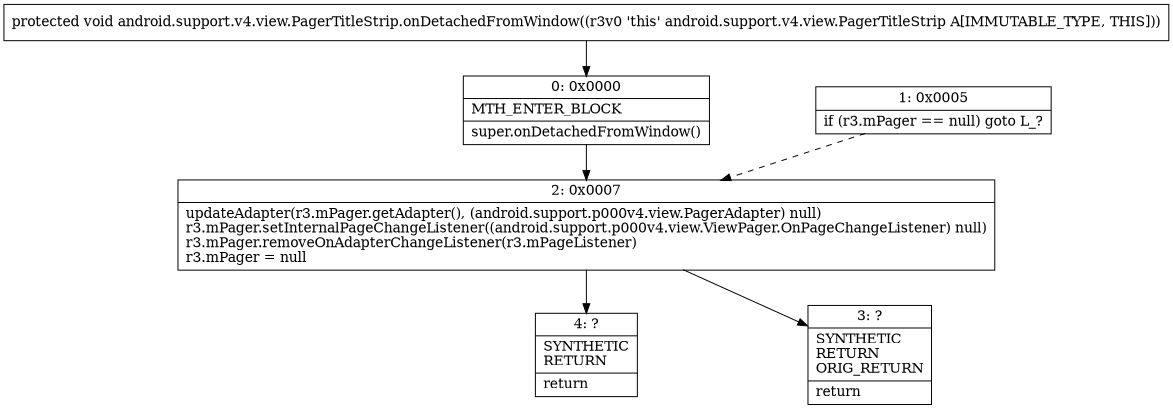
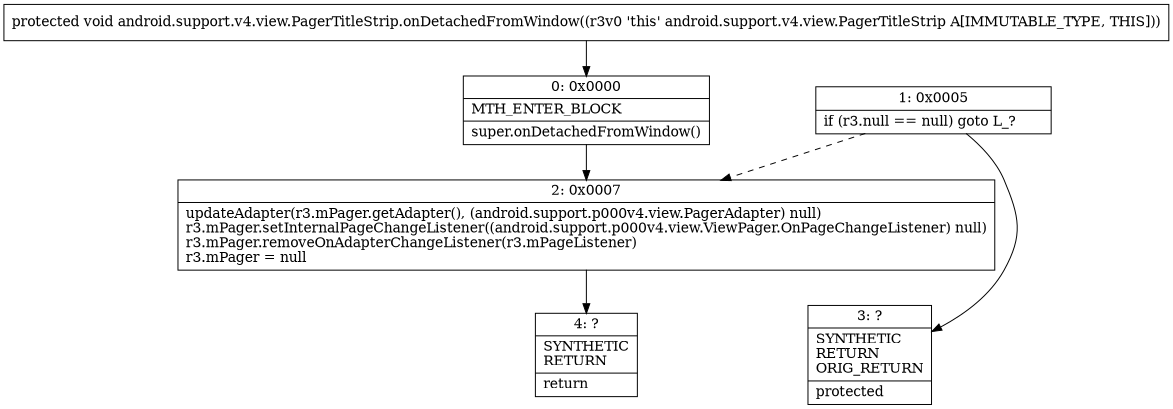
(933, 122) -> (920, 122)
(741, 296) -> (1016, 238)
(838, 392) -> (850, 392)
